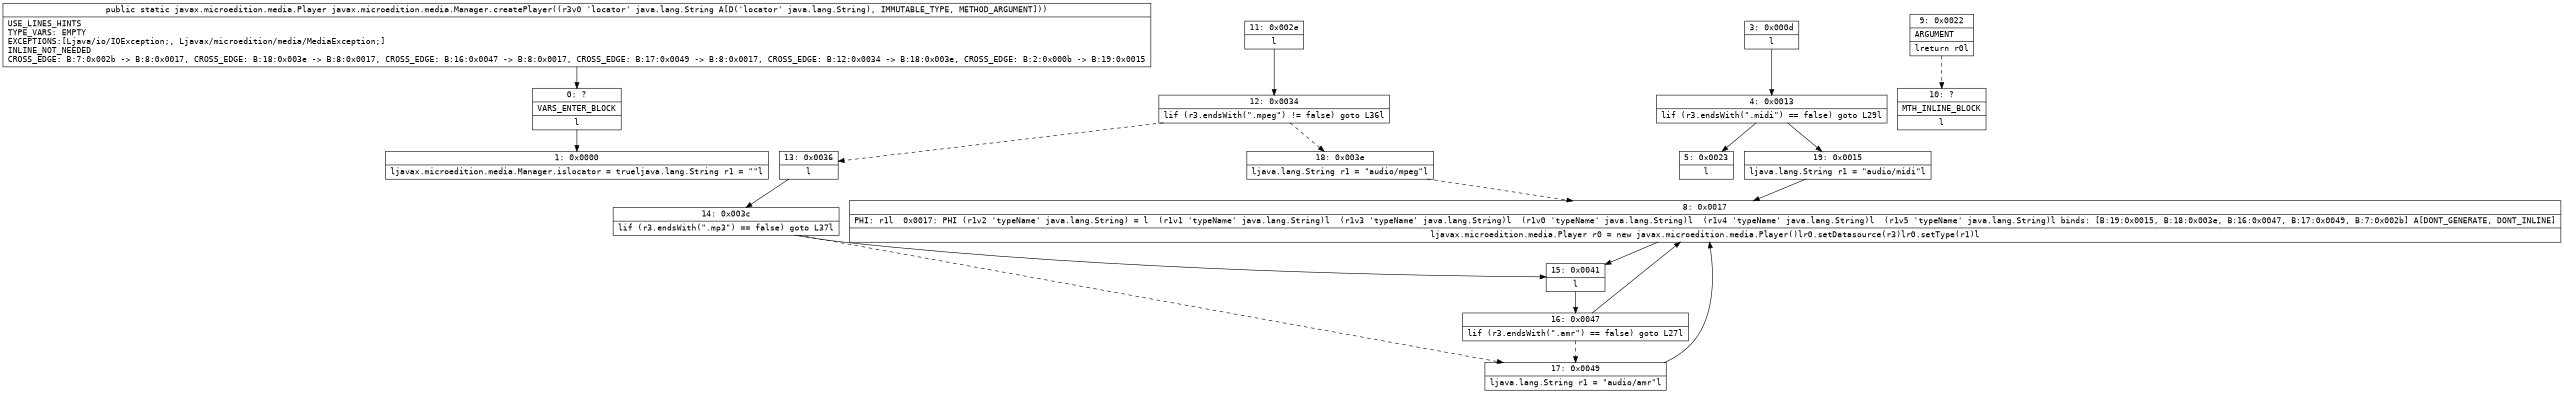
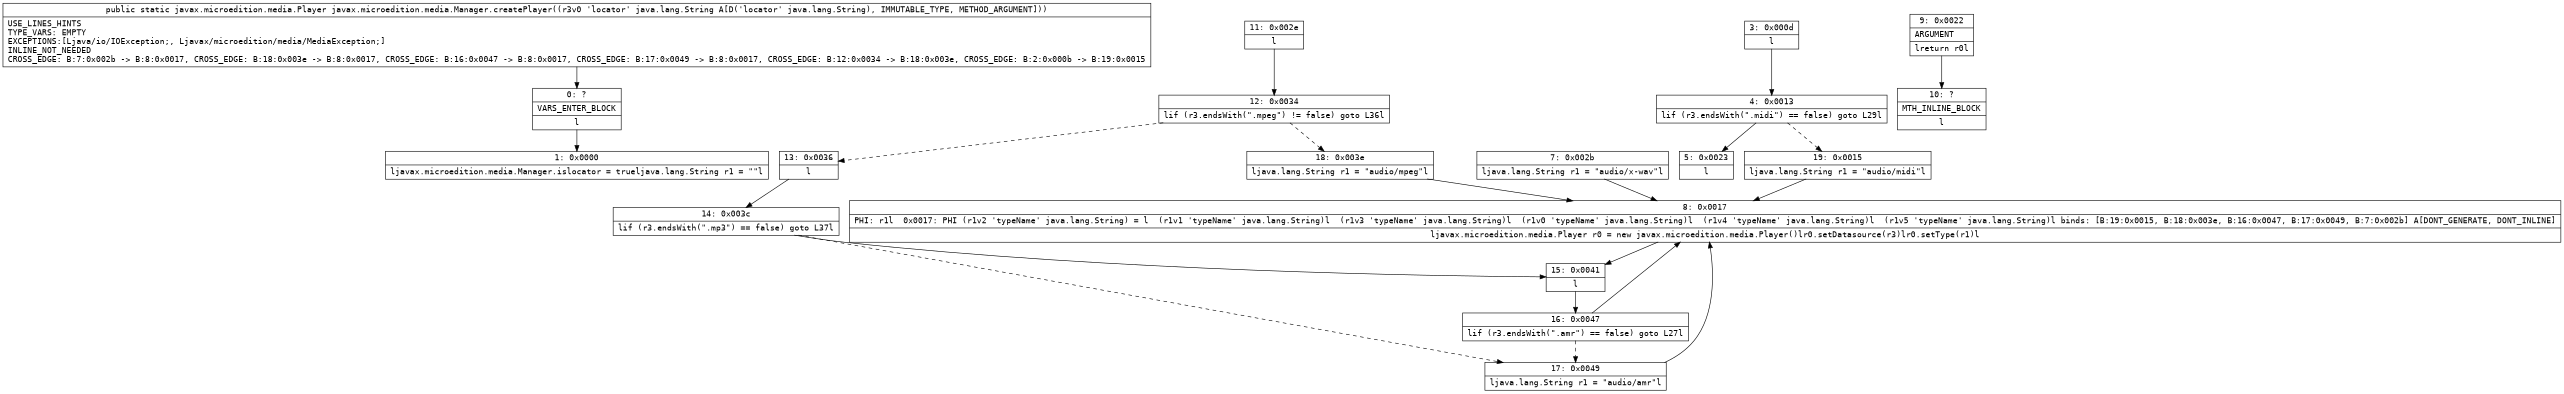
(1942, 69) -> (1942, 69)
(1802, 135) -> (1802, 135)
none -> (1573, 165)
(1497, 189) -> (1497, 189)
